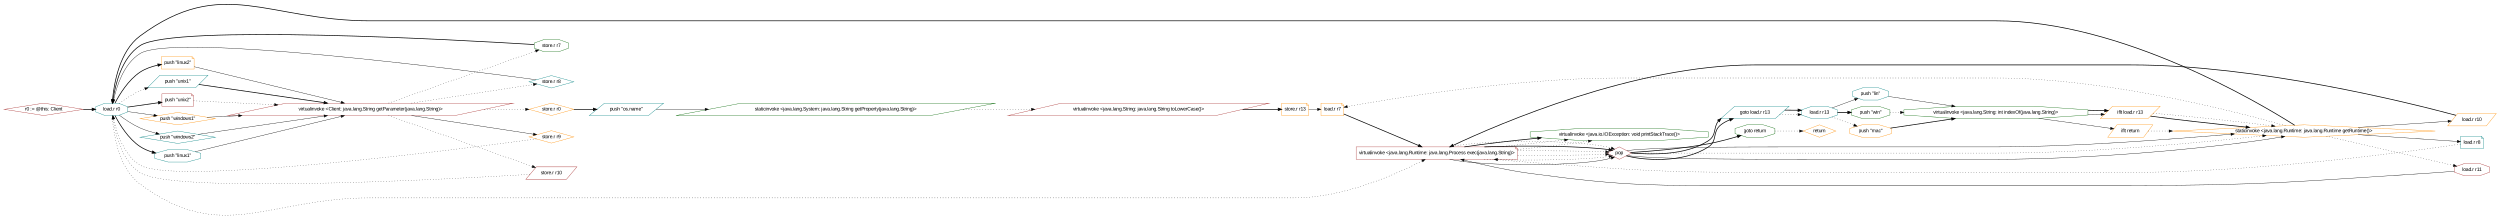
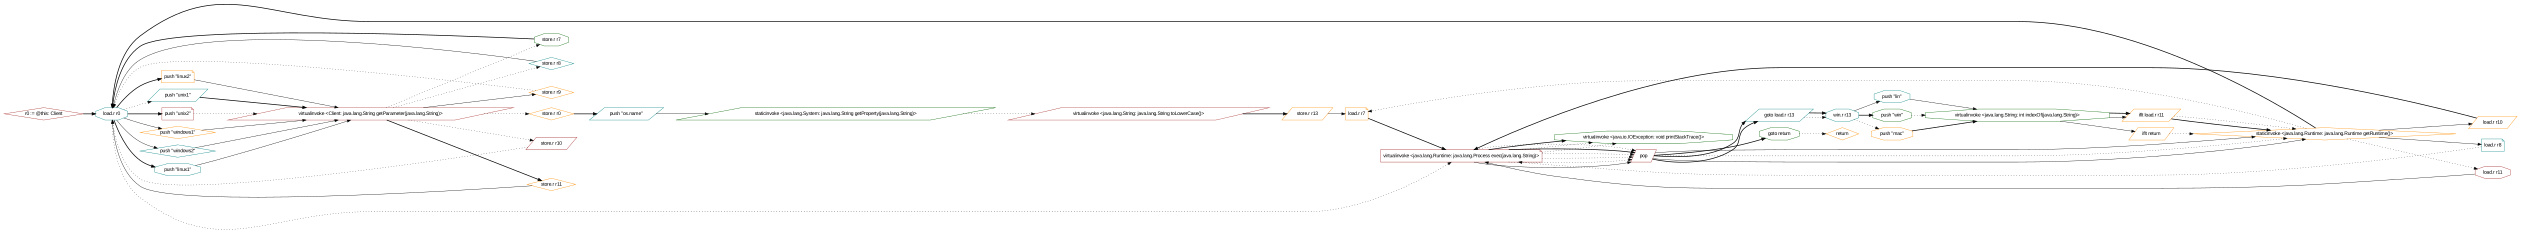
(1295, 109) -> (1307, 114)
(1819, 112) -> (1842, 115)
(2130, 112) -> (2151, 115)
(1619, 153) -> (1644, 156)
none -> (551, 184)
